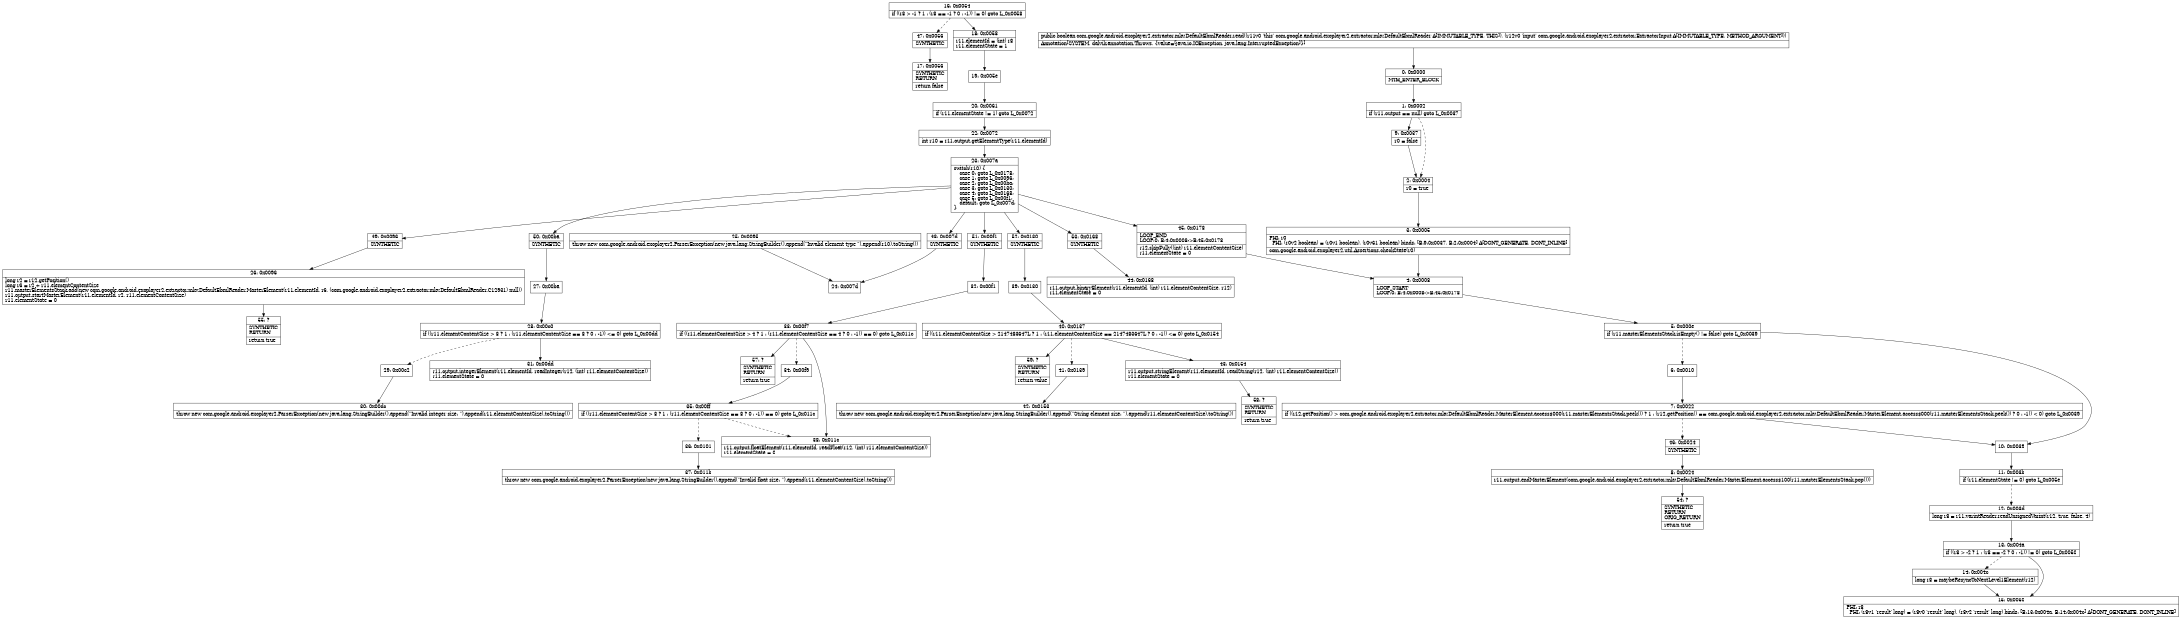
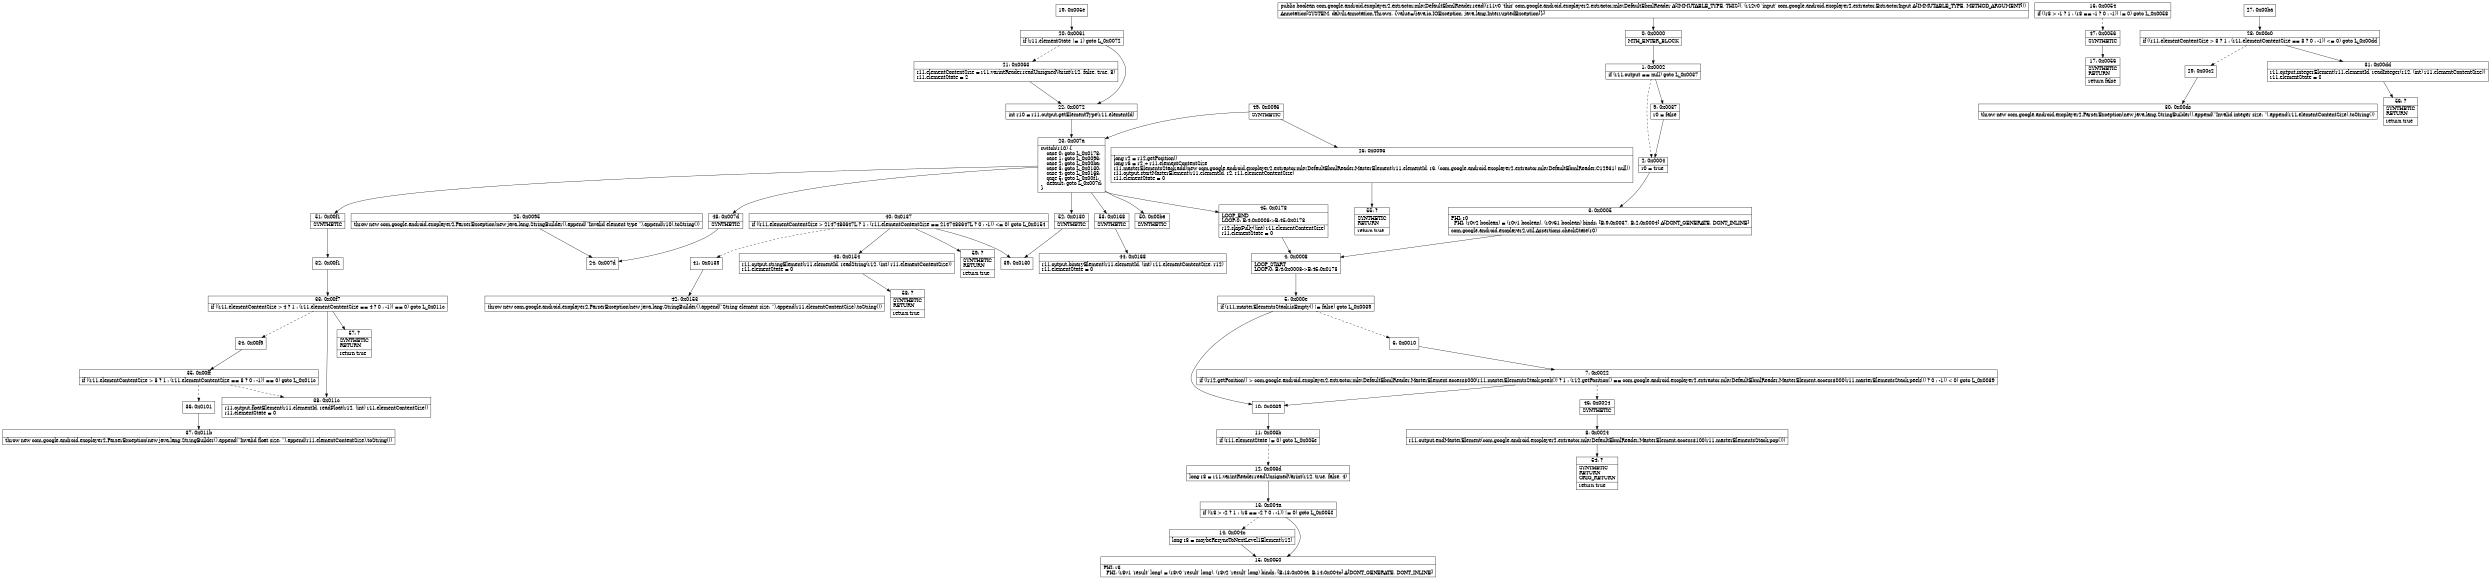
(985, 40) -> none
none -> (1016, 72)
none -> (2401, 112)
(678, 210) -> (1177, 119)
(546, 263) -> none
(1046, 307) -> (973, 239)
(1032, 381) -> (976, 274)
